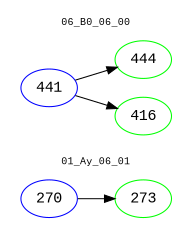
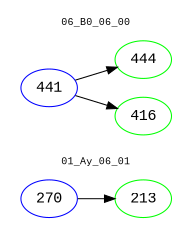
(143, 199) -> (143, 199)
